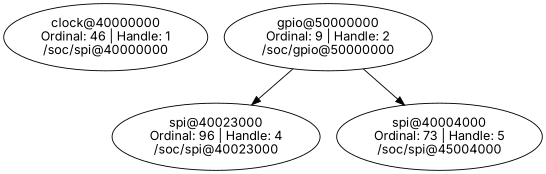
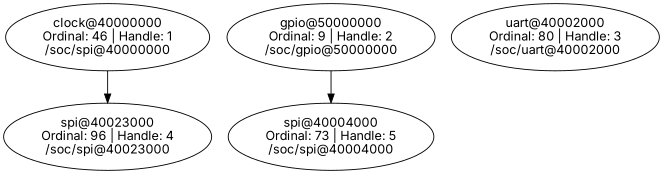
none -> (555, 37)
(276, 84) -> (108, 82)
(439, 137) -> (331, 137)
